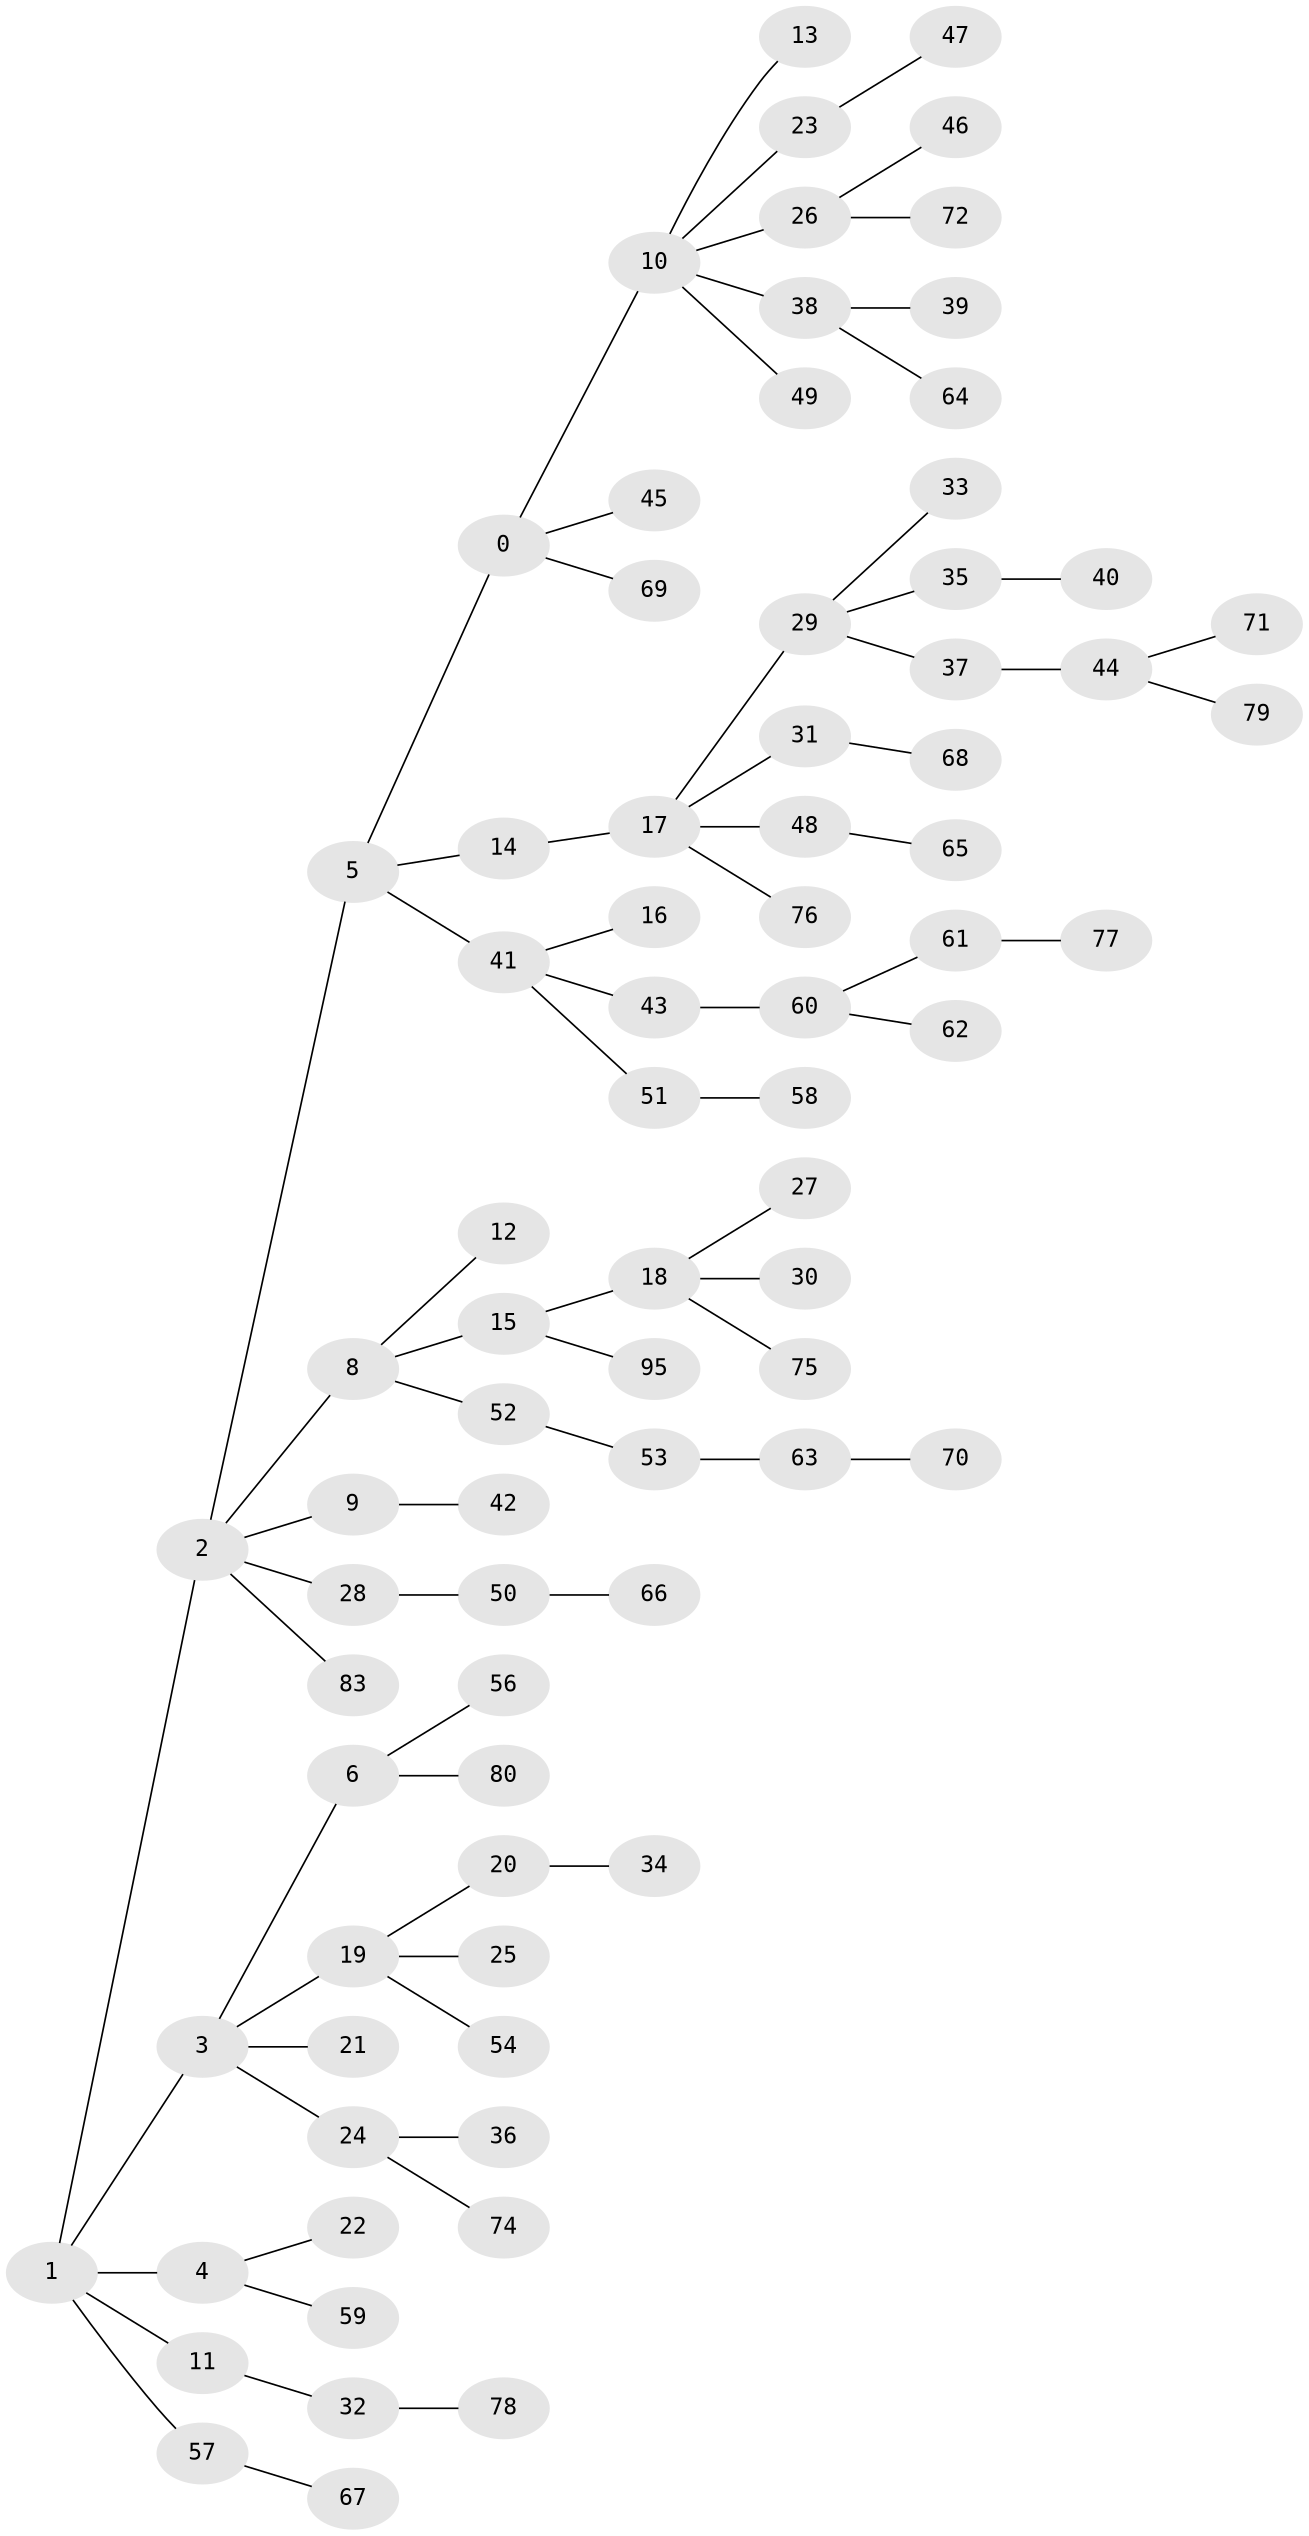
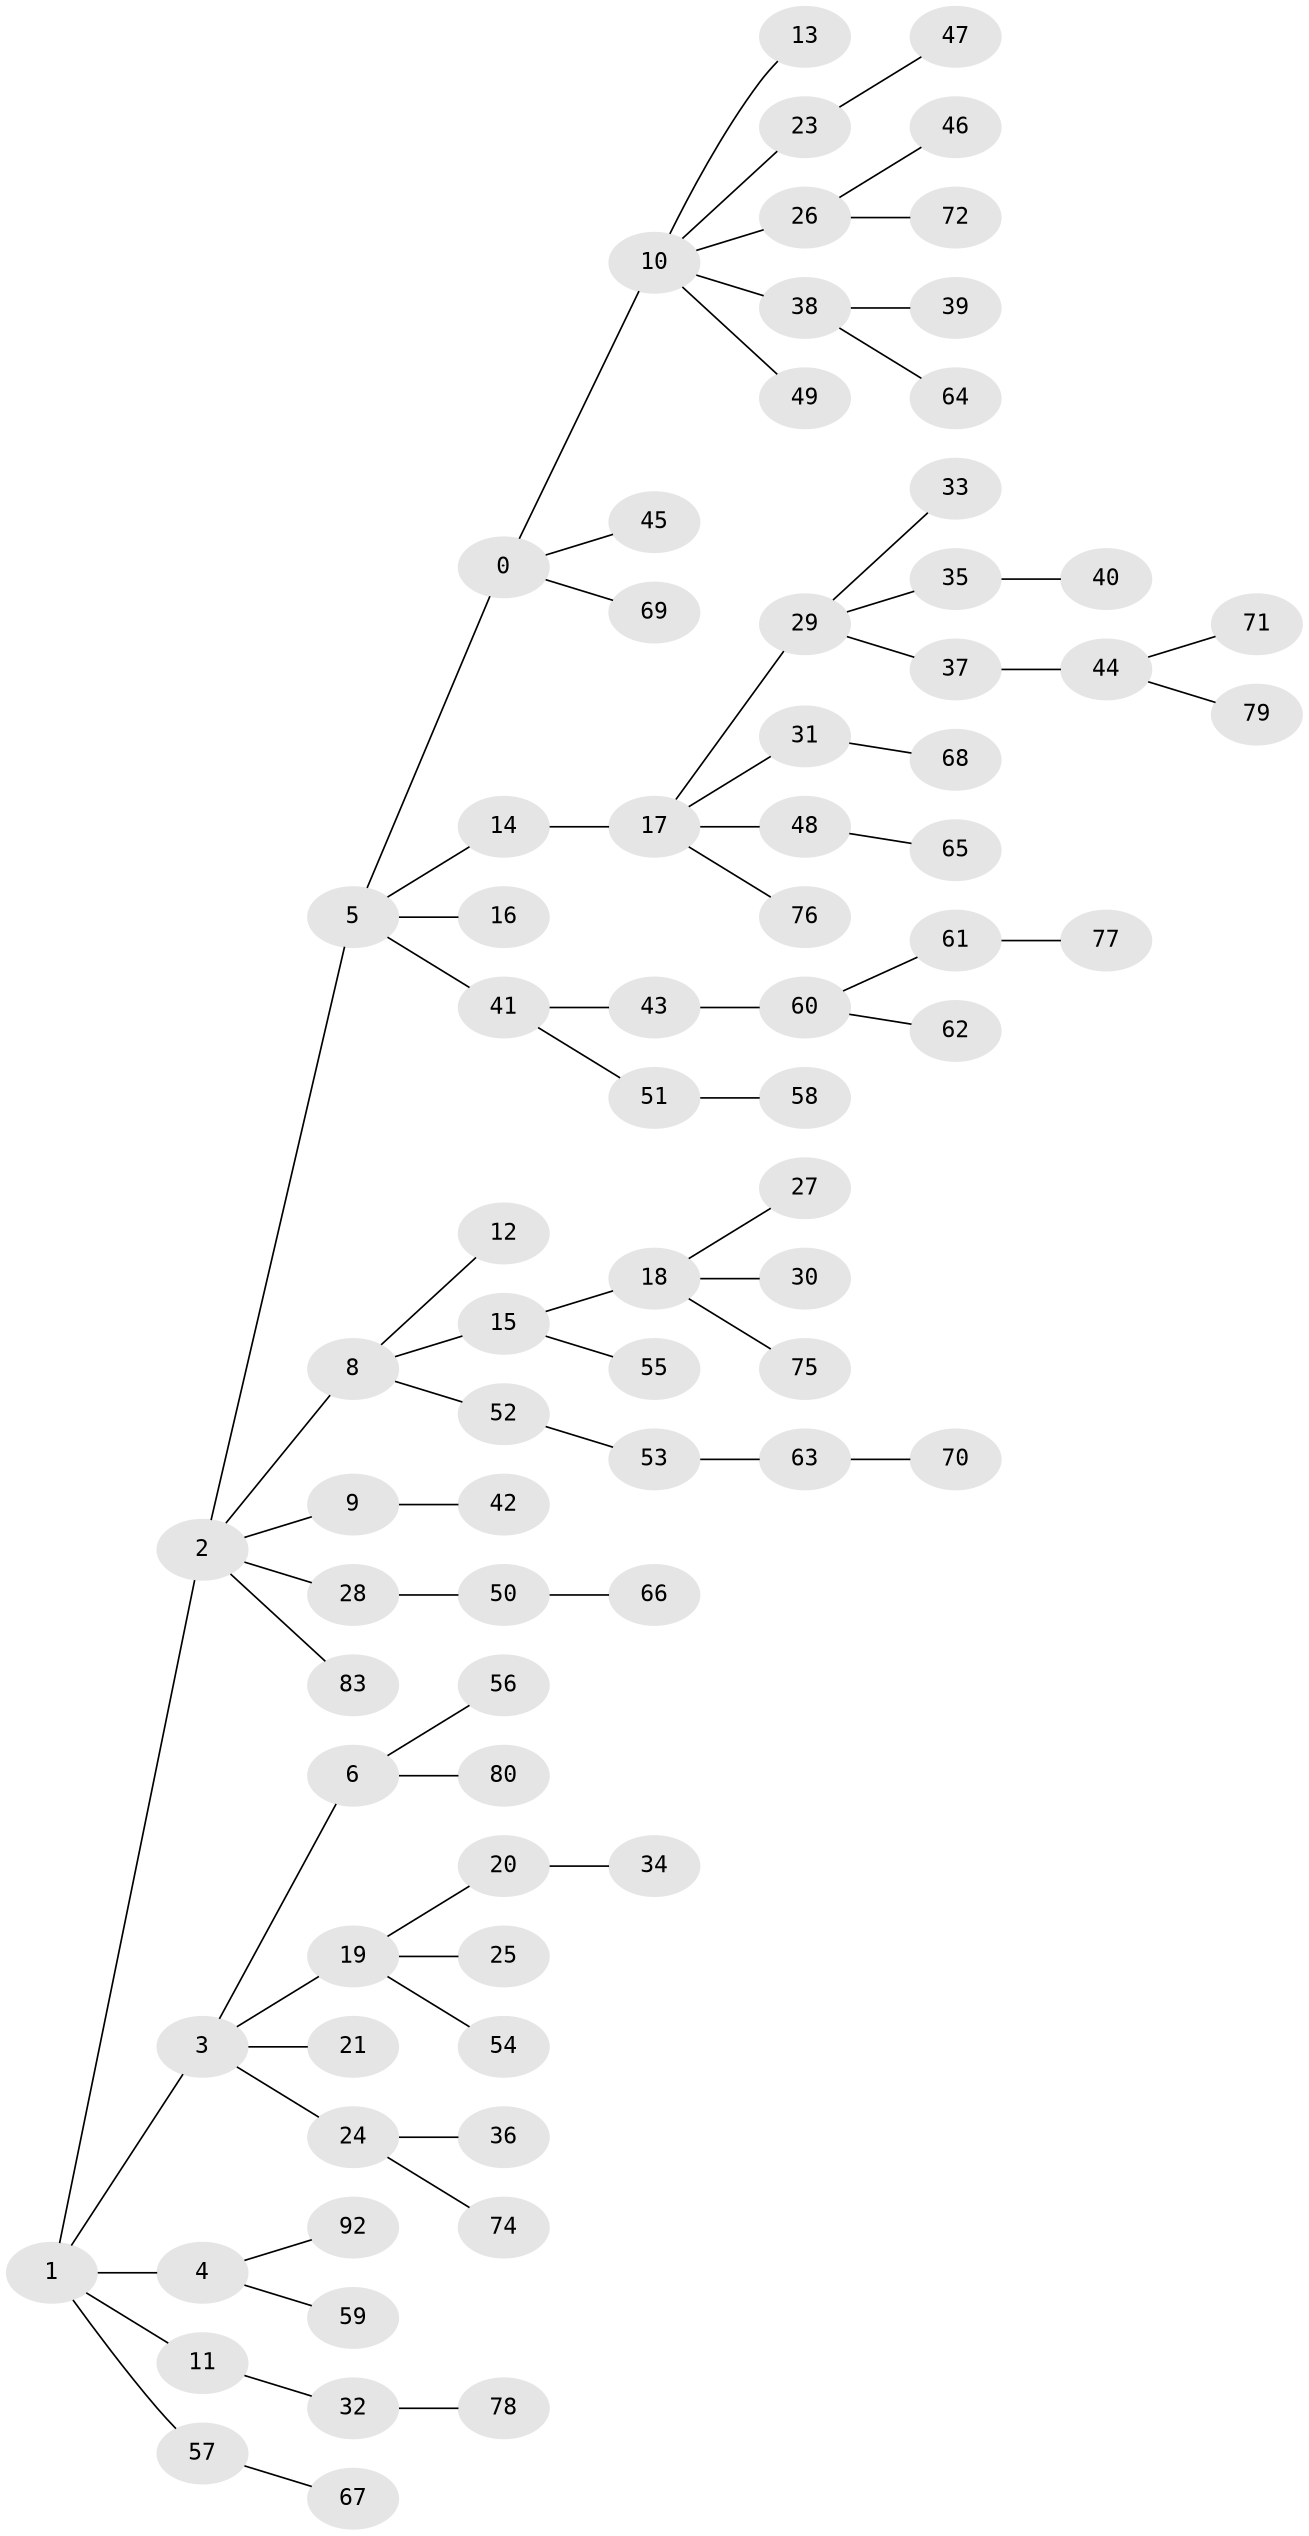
(579, 940) -> (429, 917)
(654, 1369) -> (654, 1369)
(353, 2228) -> (353, 2228)
